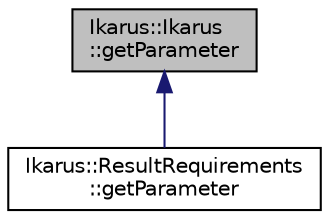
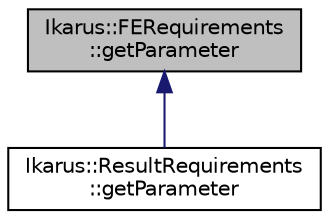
(165, 40) -> (165, 40)
